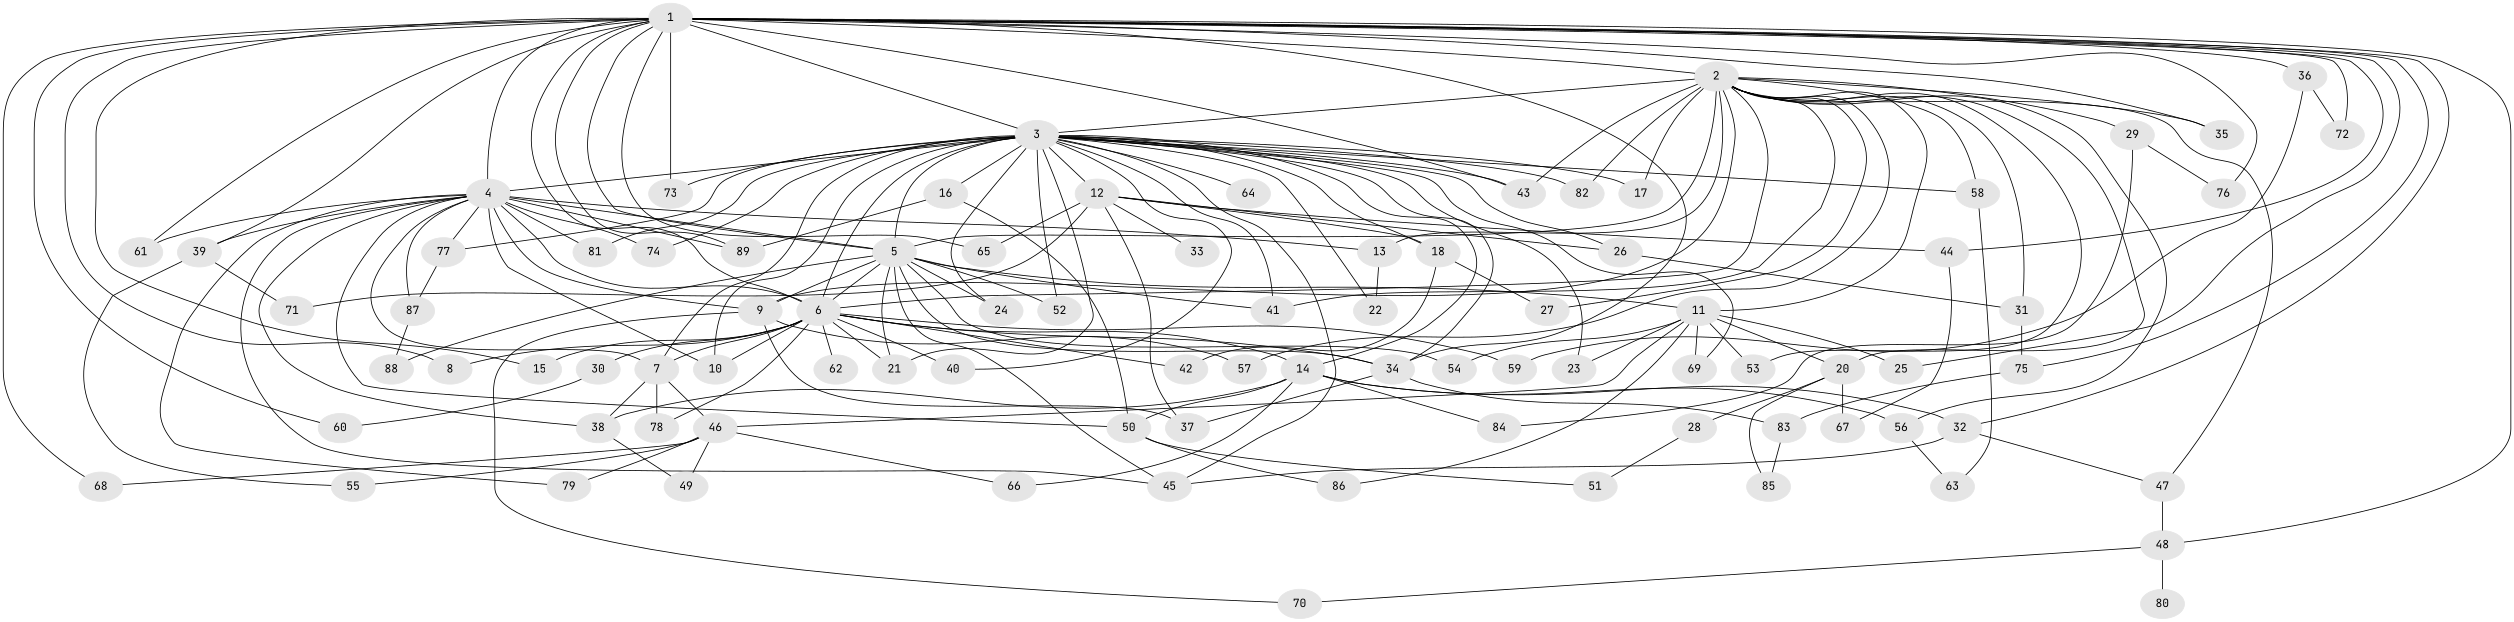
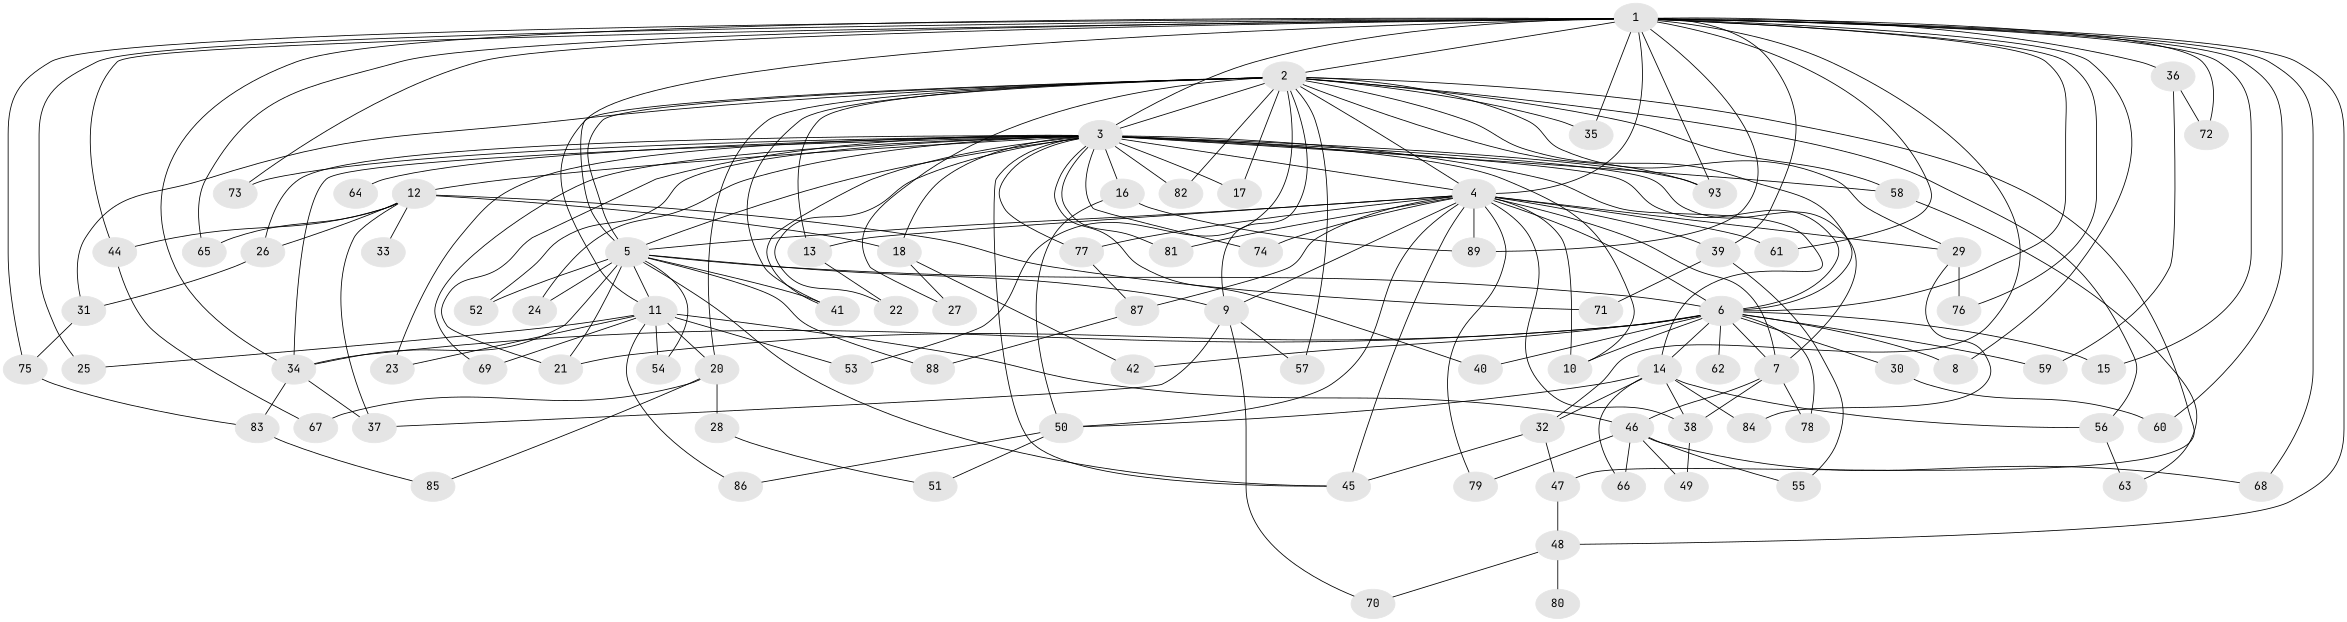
none -> (1380, 134)
(1524, 194) -> (1715, 194)
none -> (1739, 226)
